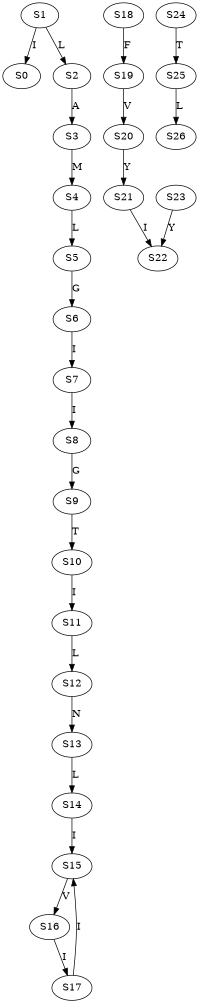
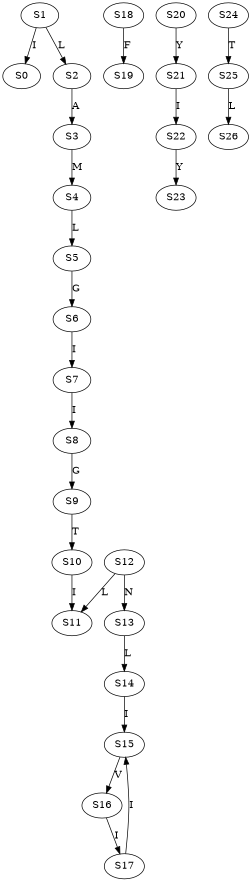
(124, 103) -> none
(168, 225) -> (176, 164)
(72, 650) -> (101, 590)
